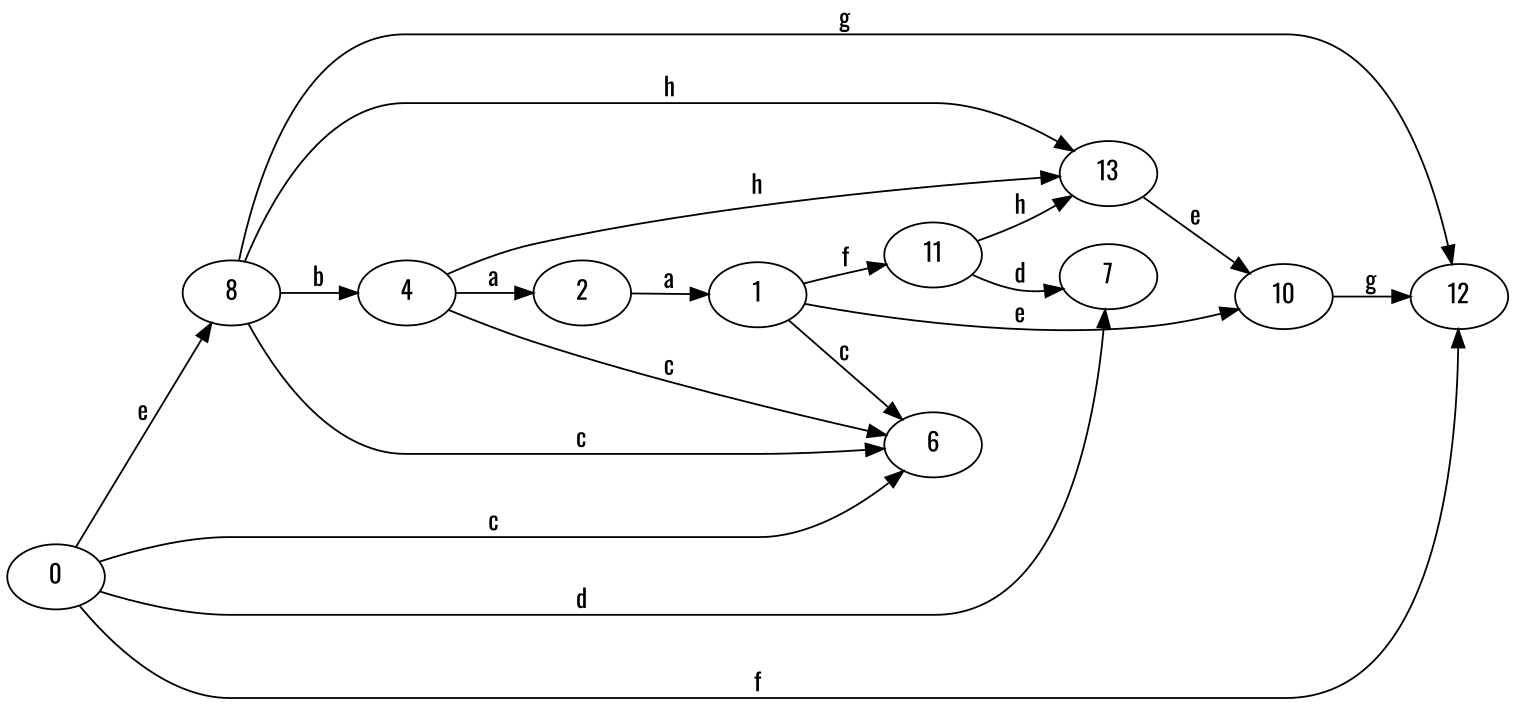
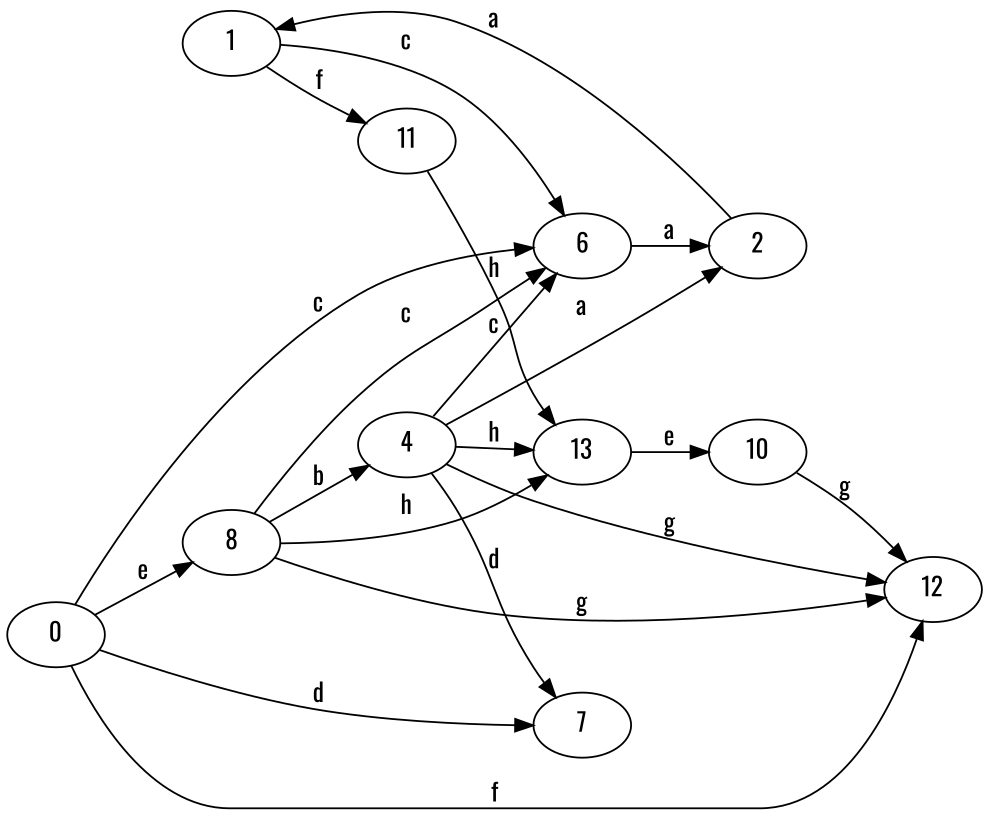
none -> (661, 246)
(1007, 288) -> (490, 577)
(1013, 329) -> none
none -> (653, 535)
